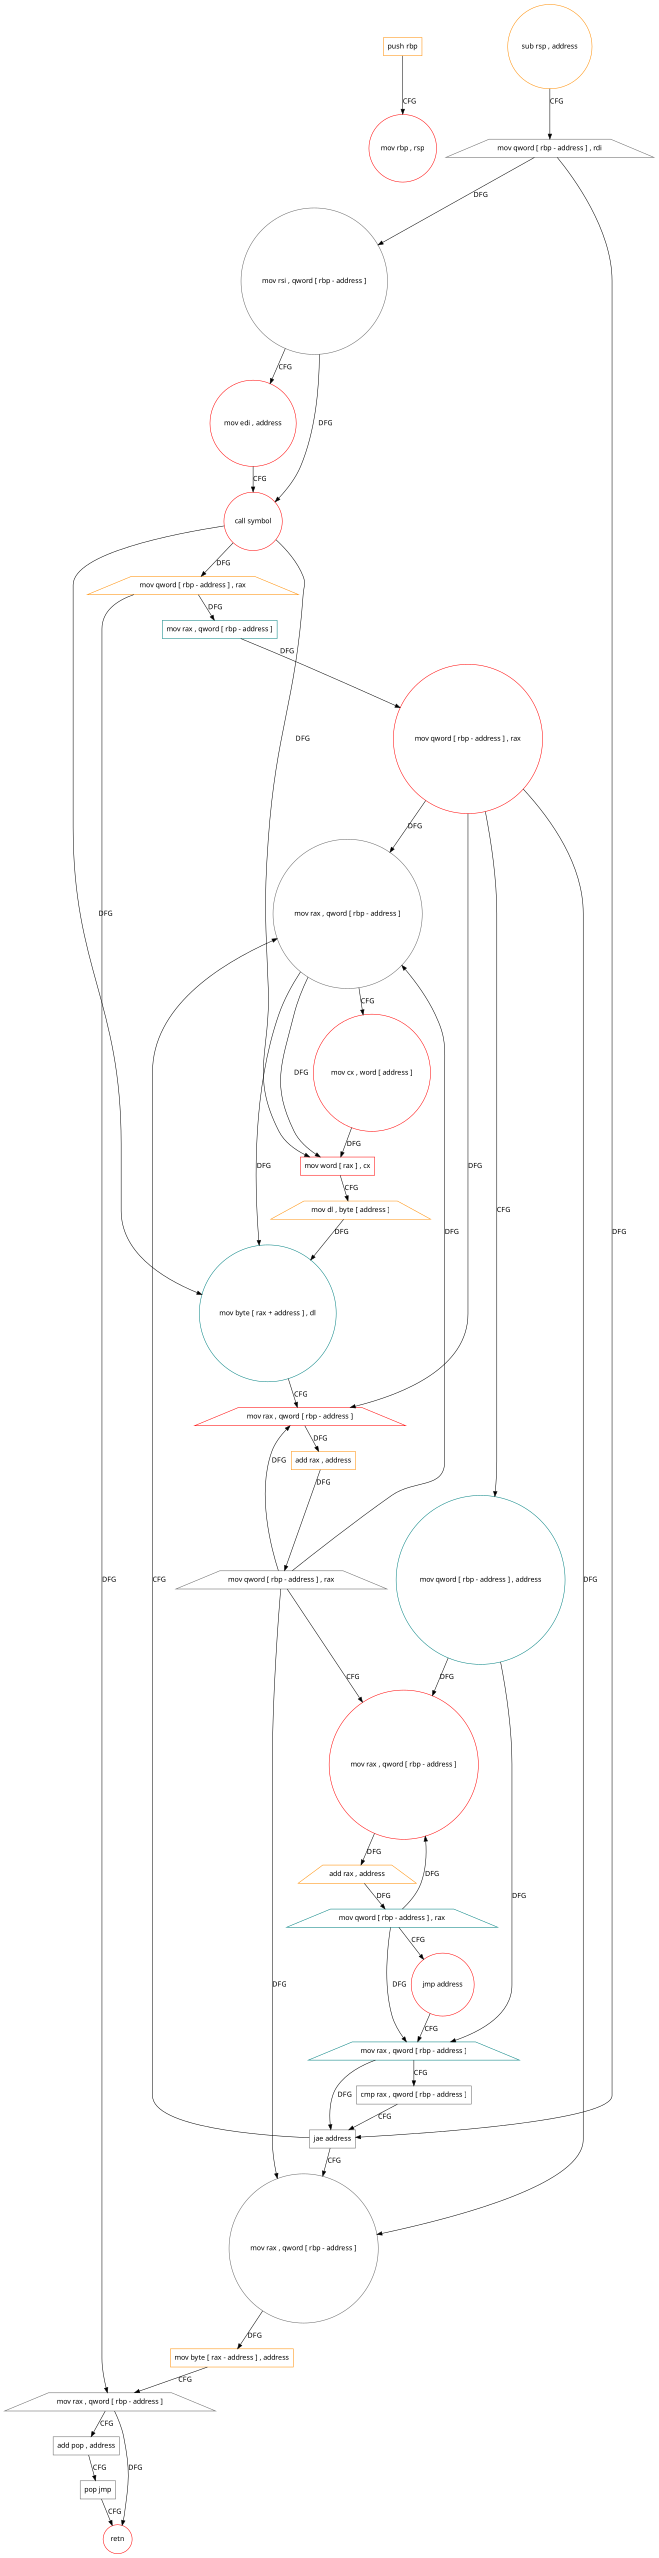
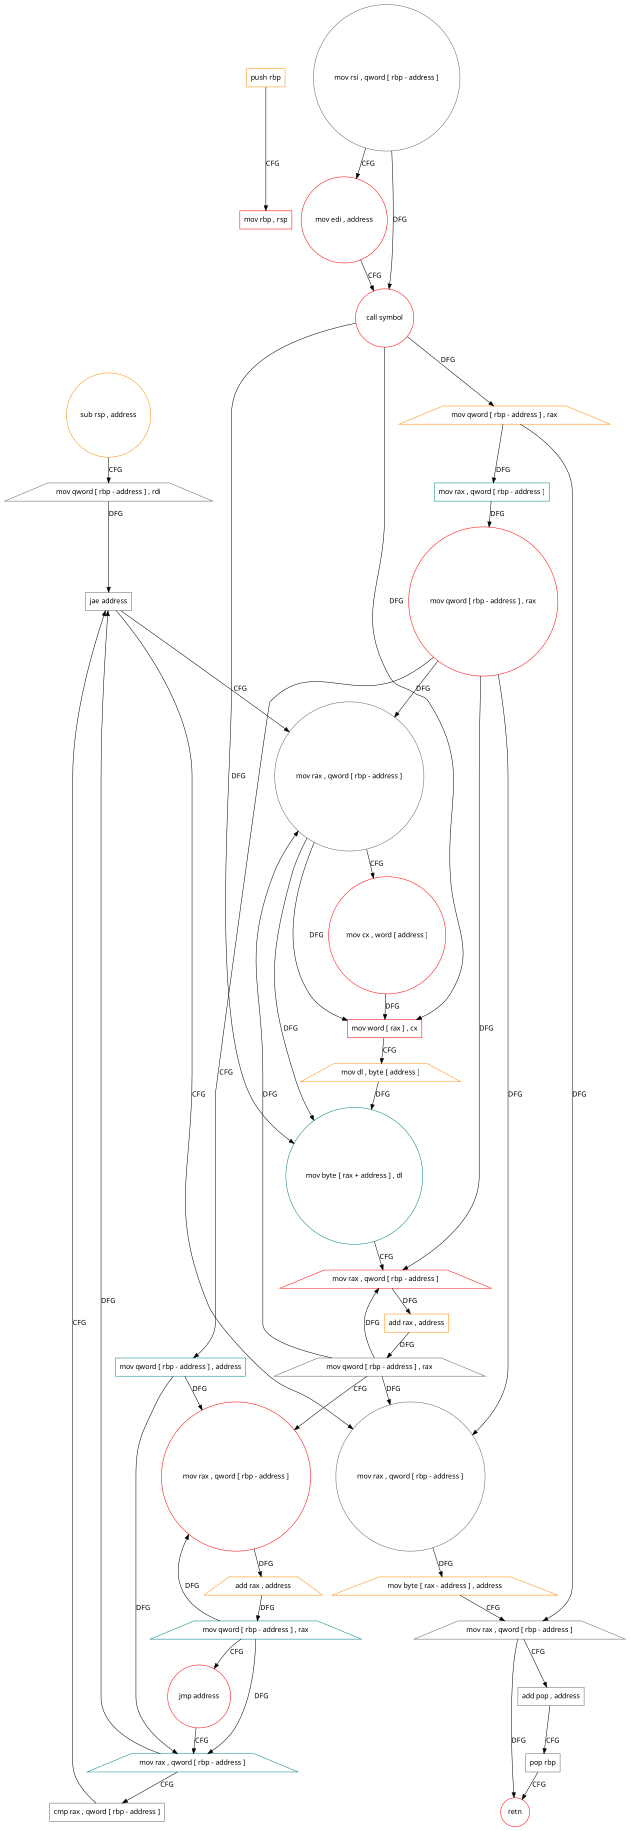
(403, 148) -> (266, 220)
(459, 200) -> none
(481, 1580) -> (180, 1367)
(232, 2358) -> (445, 1586)
(98, 2490) -> (543, 1763)
